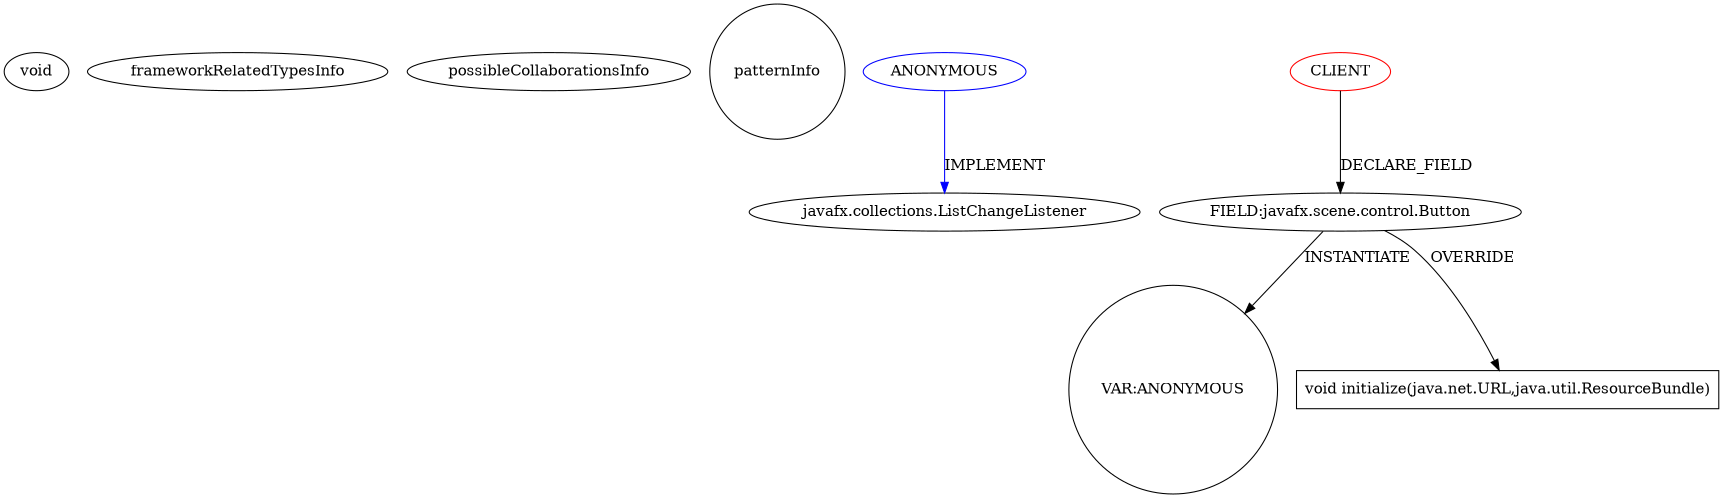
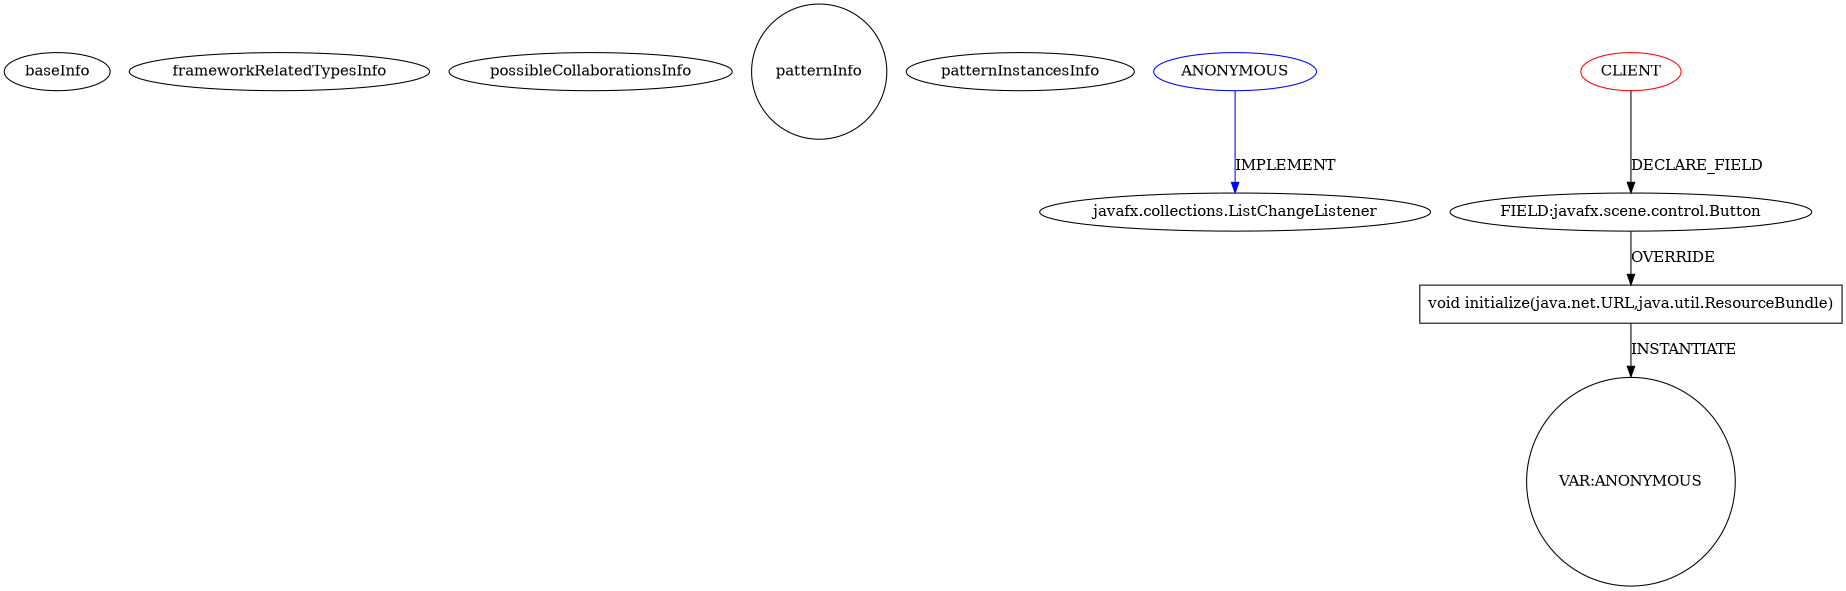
(37, 72) -> (57, 72)
none -> (1020, 72)
(1288, 268) -> (1631, 345)
